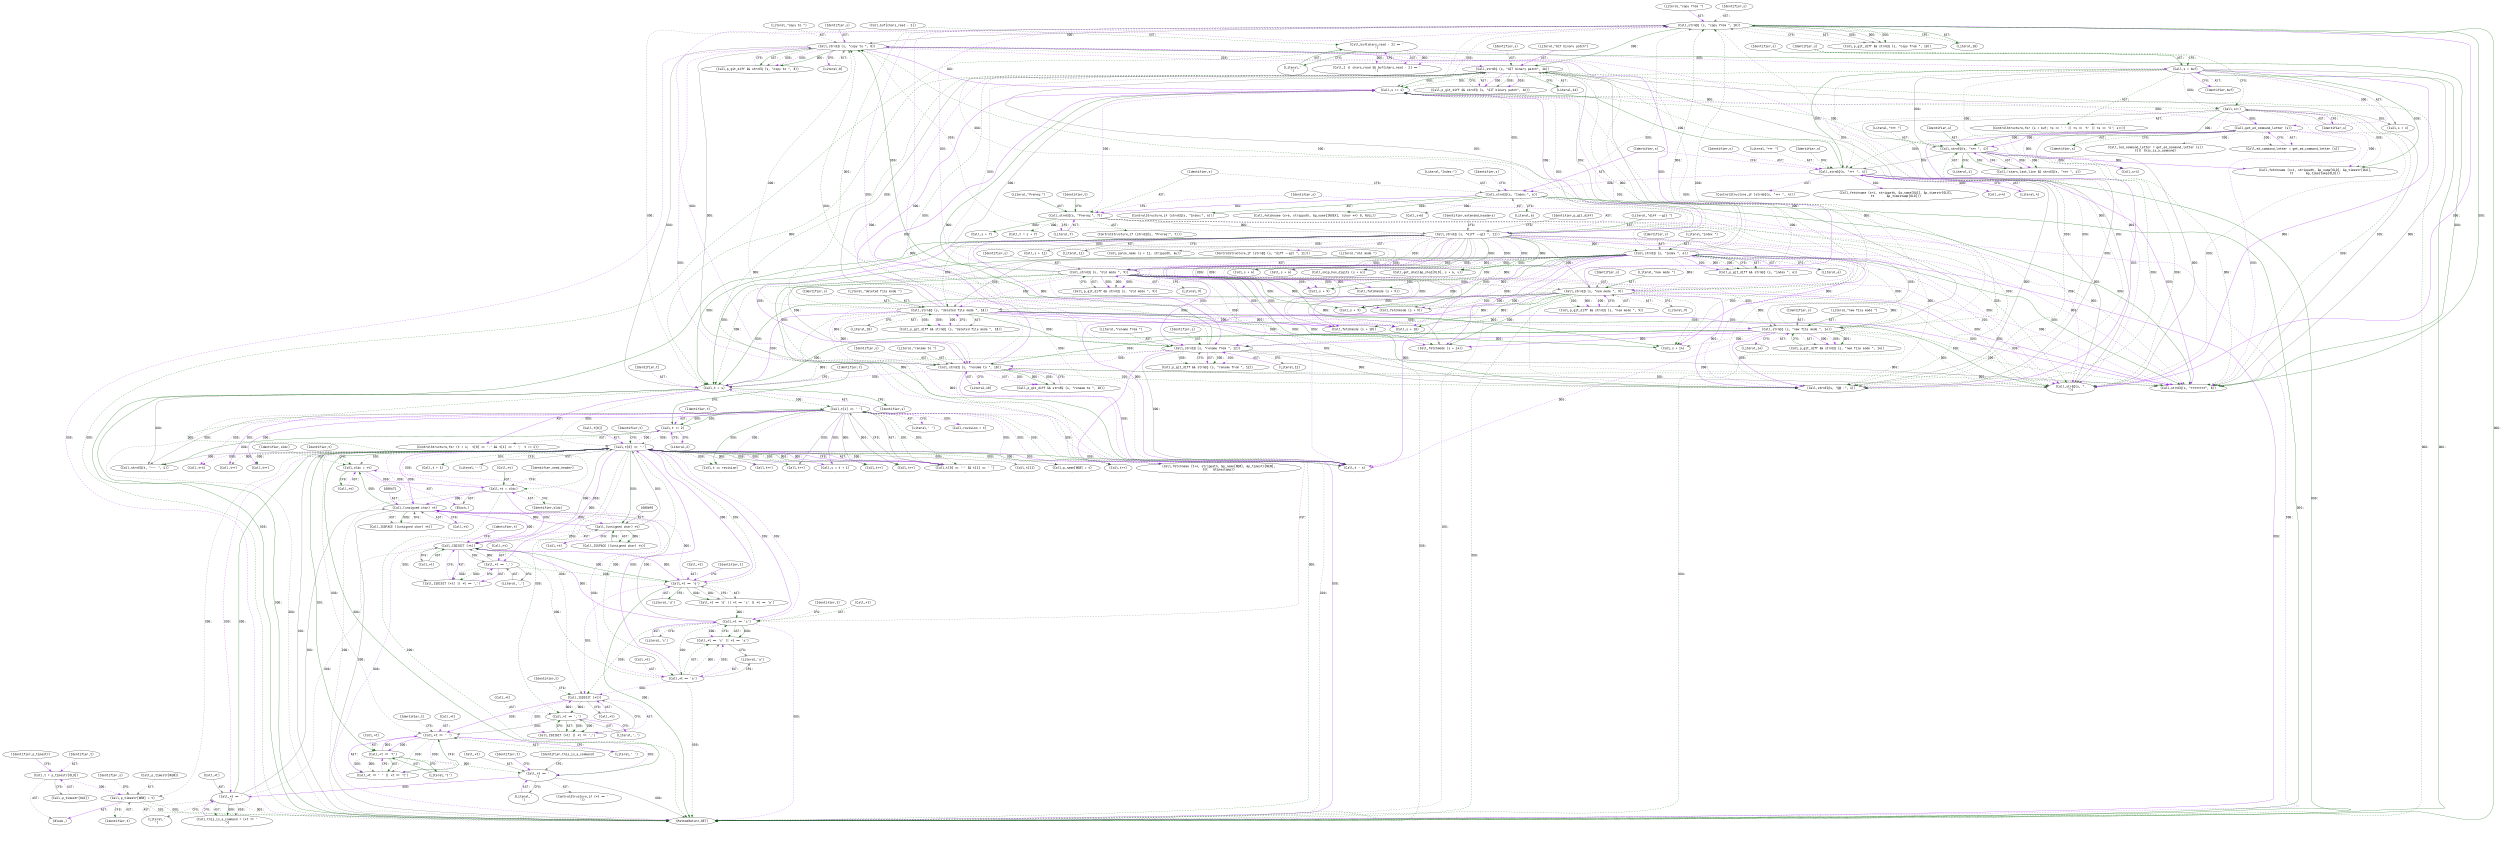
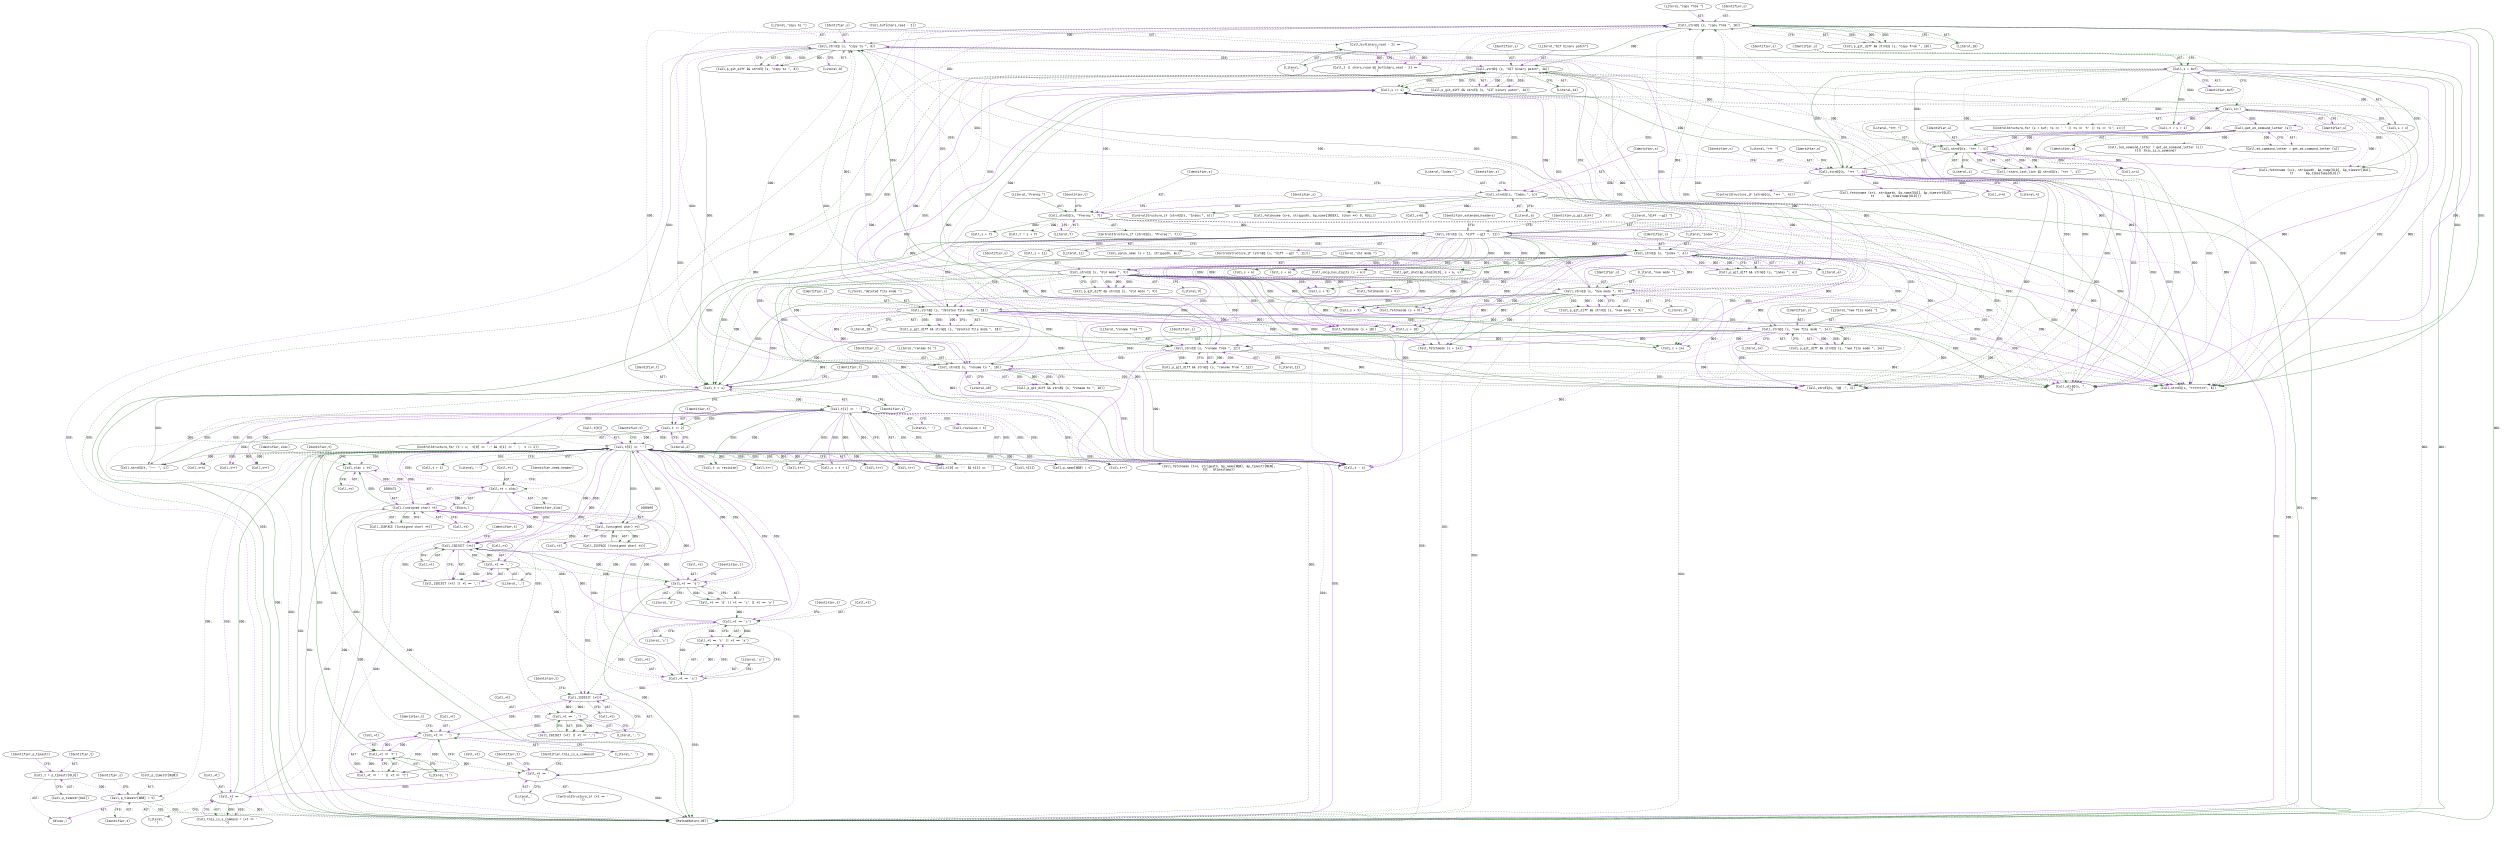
none -> (2173, 128)
(406, 452) -> (406, 452)
(749, 456) -> (749, 456)
(1299, 577) -> (959, 417)
(737, 650) -> (759, 671)
